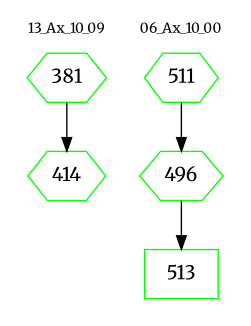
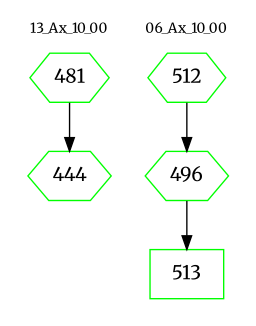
(67, 29) -> (70, 29)
(67, 78) -> (70, 78)
(181, 78) -> (187, 78)
(67, 176) -> (70, 176)
